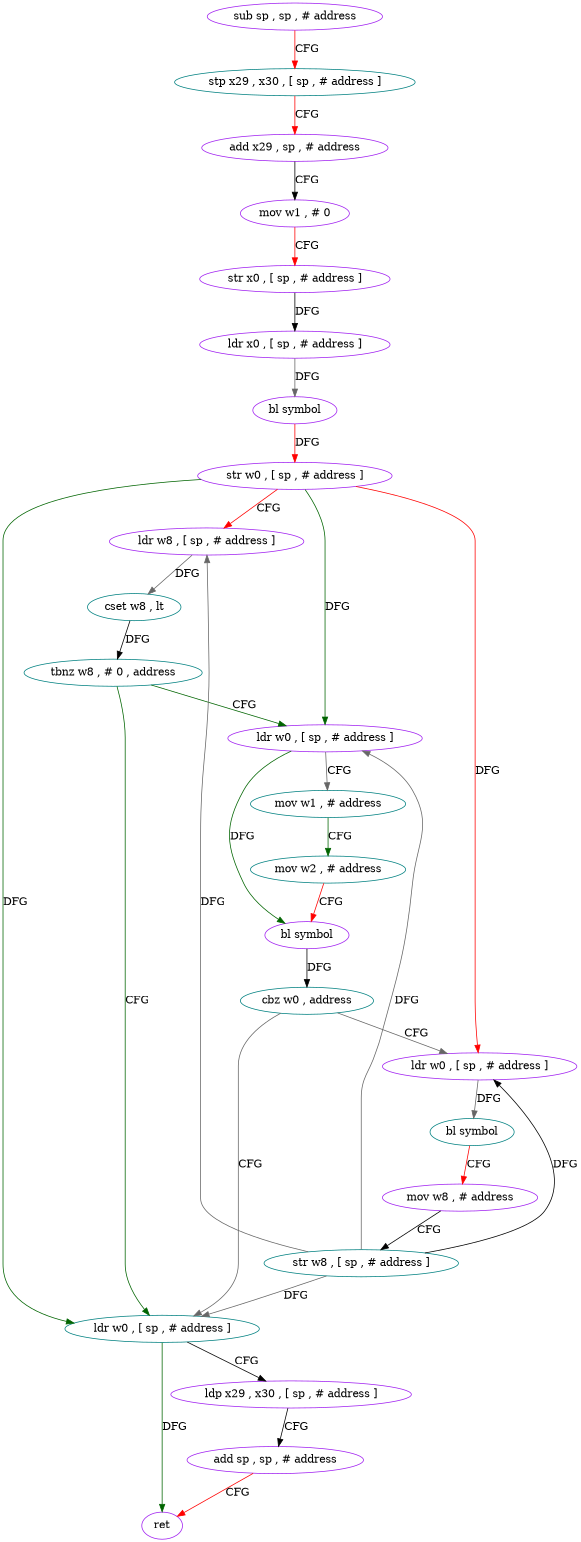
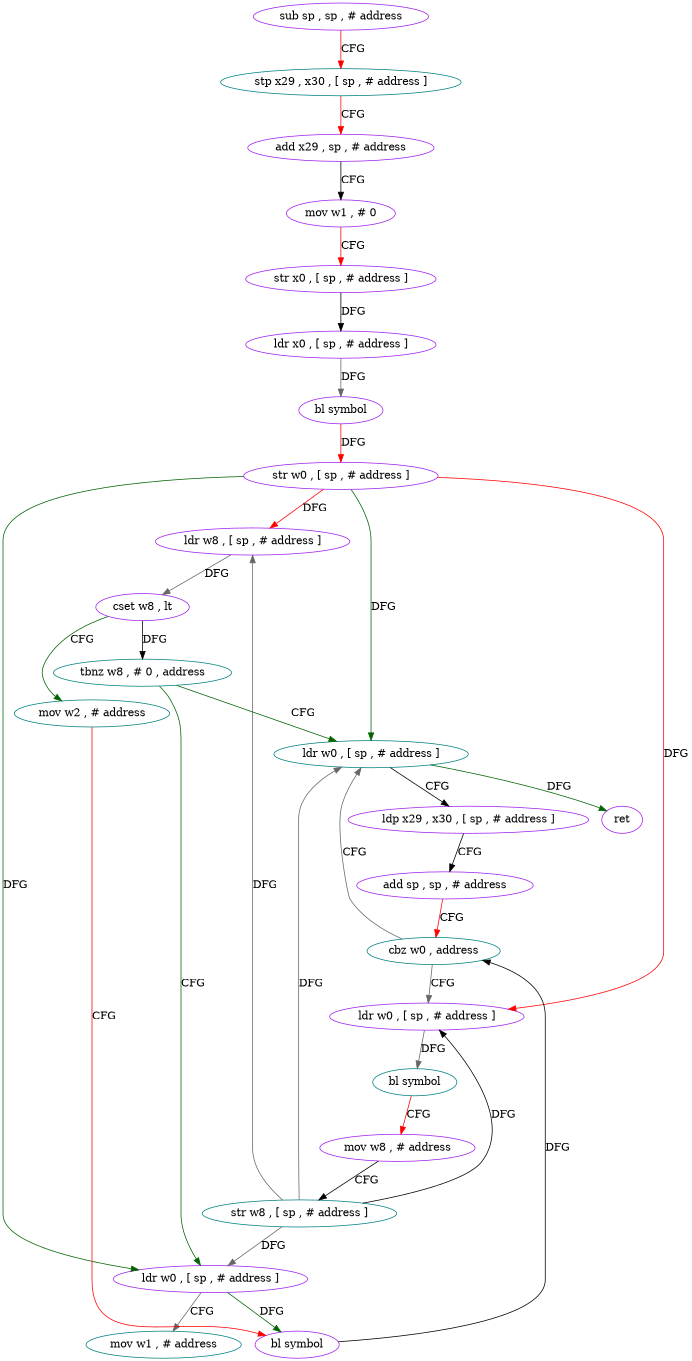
(268, 509) -> (315, 509)
(134, 607) -> (143, 607)
(328, 833) -> (57, 646)
(219, 1493) -> (440, 914)
